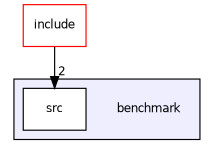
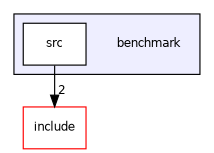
(55, 62) -> (55, 82)
